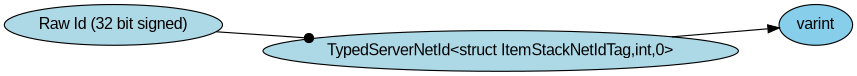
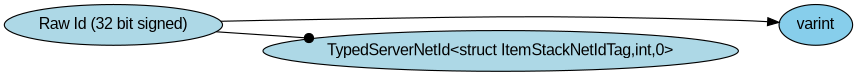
(720, 33) -> (494, 17)
